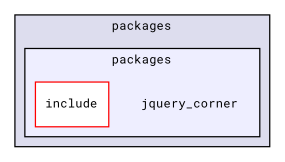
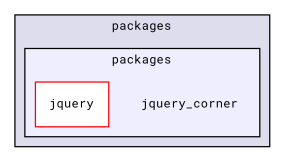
(72, 104) -> (72, 104)
